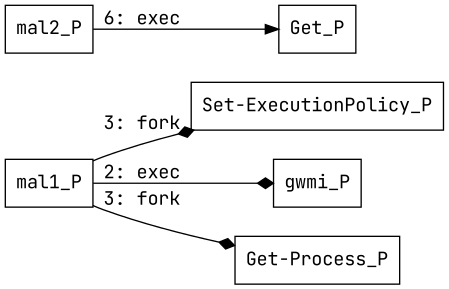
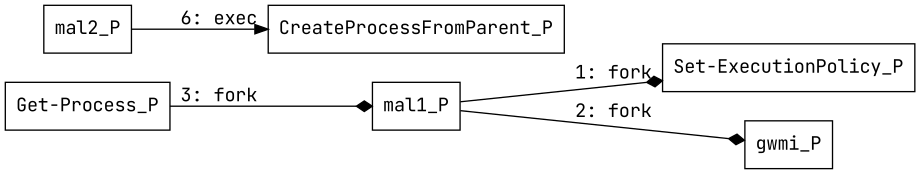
(317, 29) -> (416, 29)
(142, 124) -> (613, 74)
(142, 173) -> (613, 112)
(155, 226) -> (263, 106)
